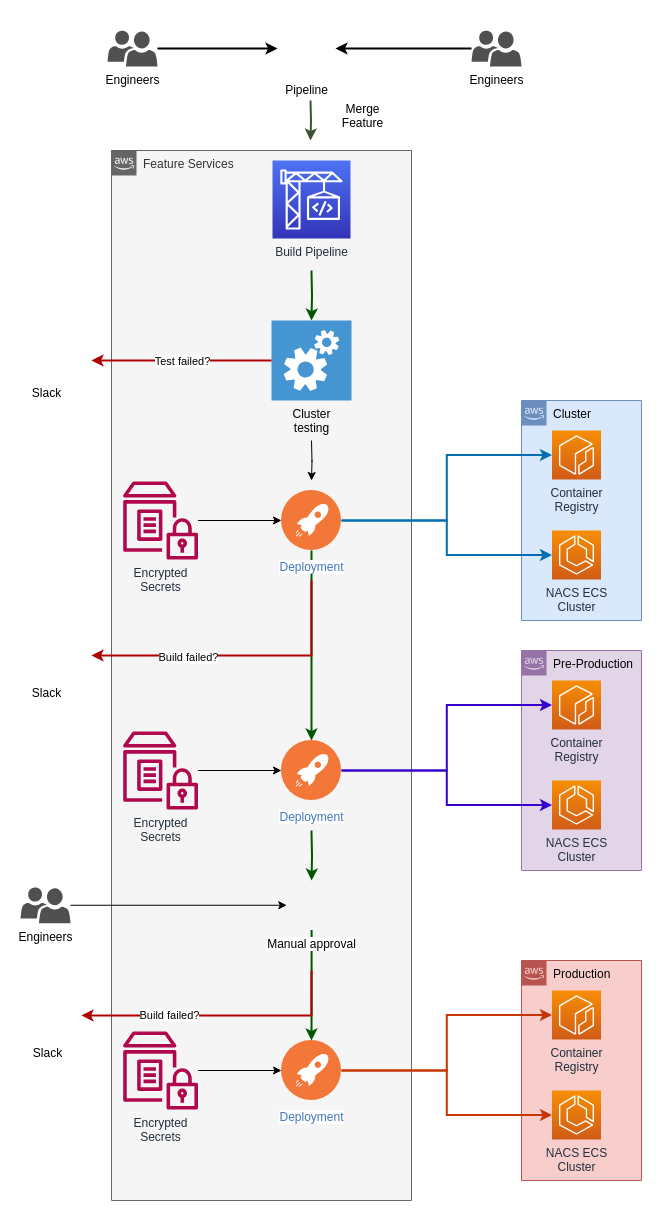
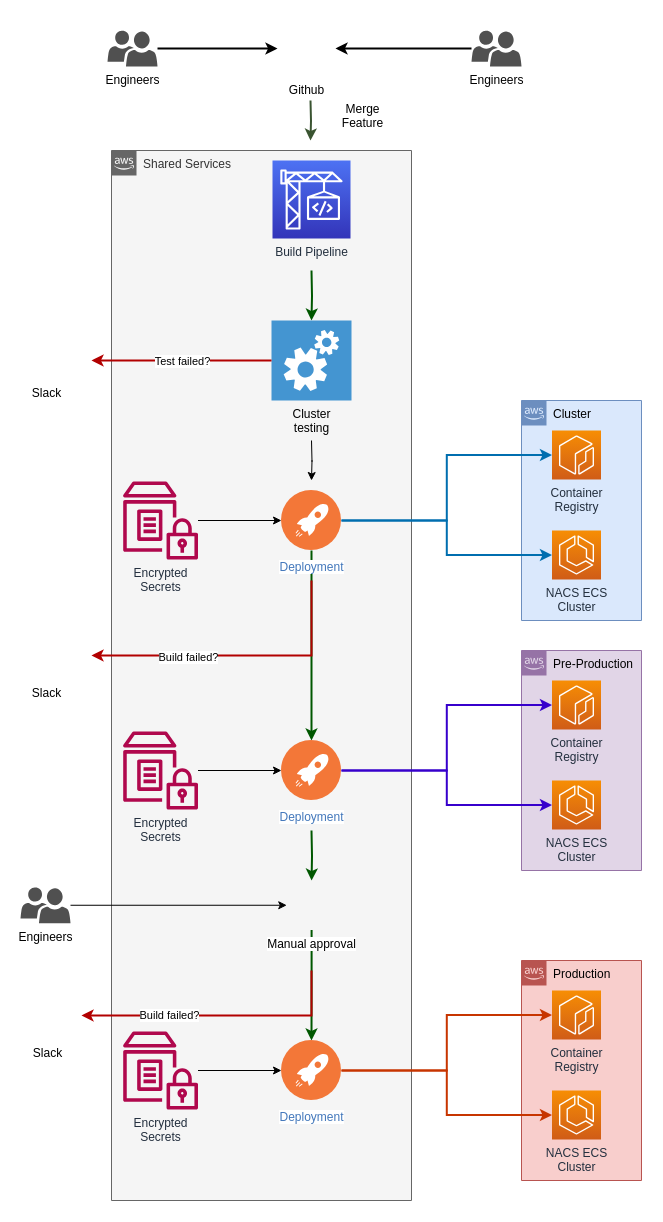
(307, 91) -> (307, 91)
(194, 165) -> (191, 165)
